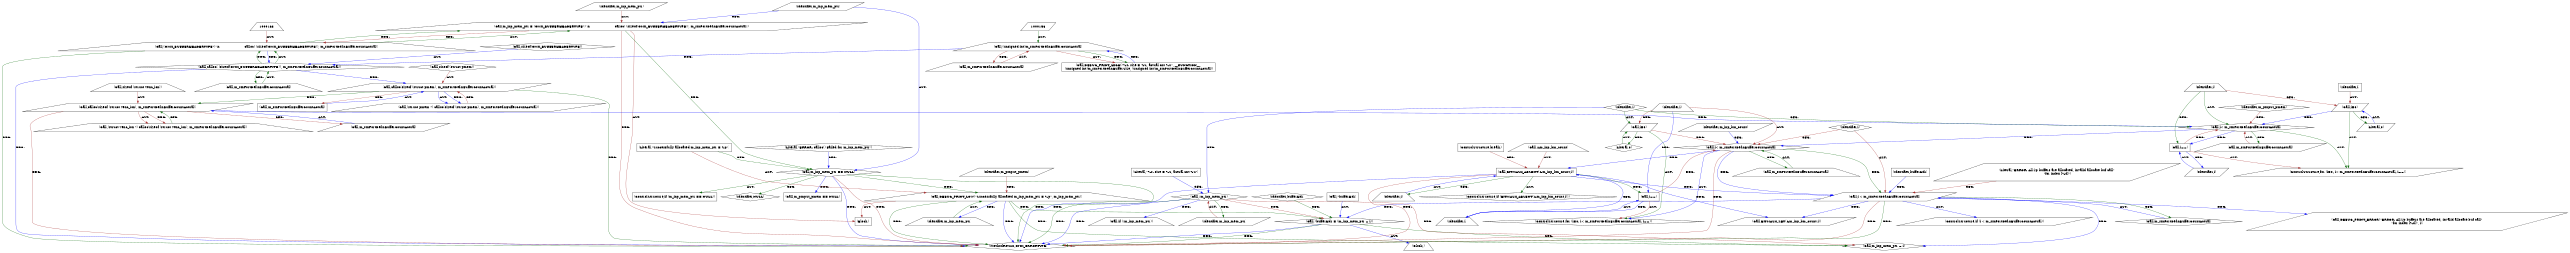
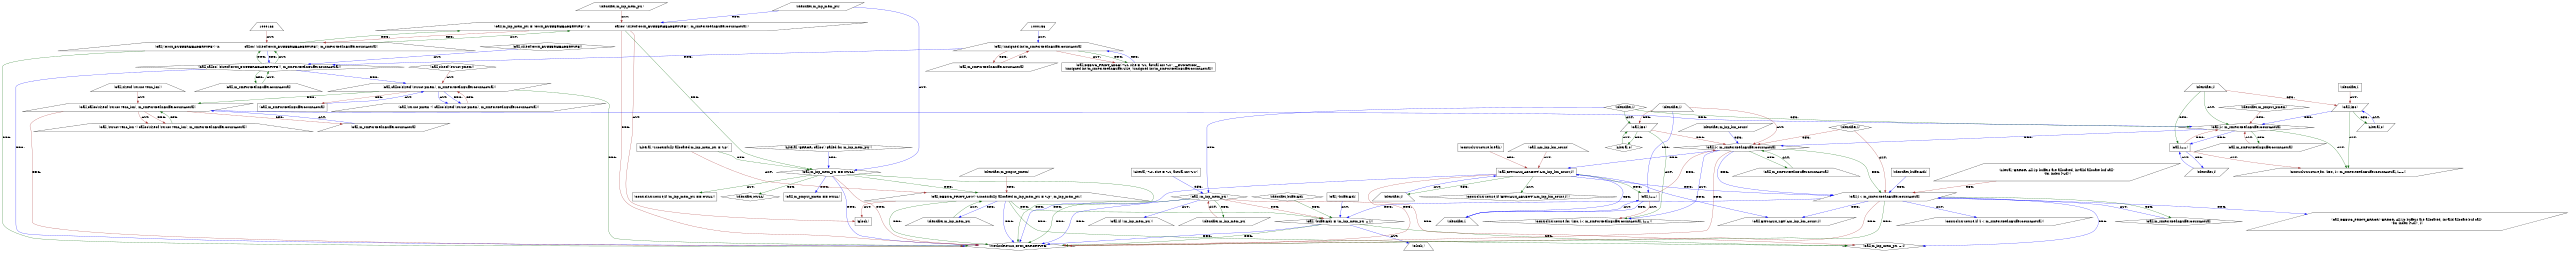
(1038, 36) -> (1038, 36)
(1187, 207) -> (1186, 207)
